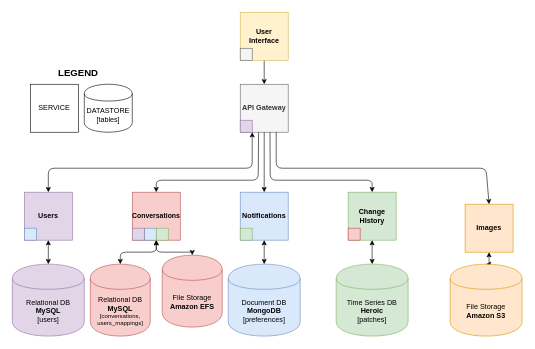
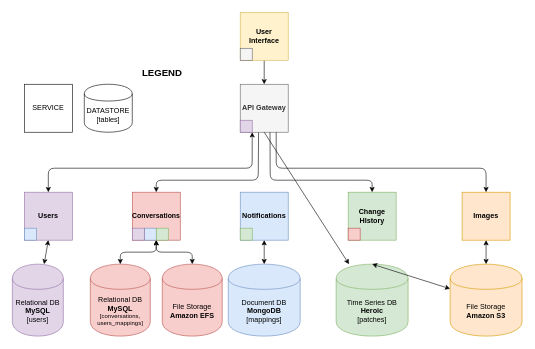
(78, 72) -> (162, 72)
(54, 108) -> (48, 108)
(264, 134) -> (305, 196)
(489, 228) -> (486, 216)
(372, 259) -> (420, 279)
(192, 291) -> (192, 300)
(48, 300) -> (38, 300)
(264, 311) -> (264, 311)
